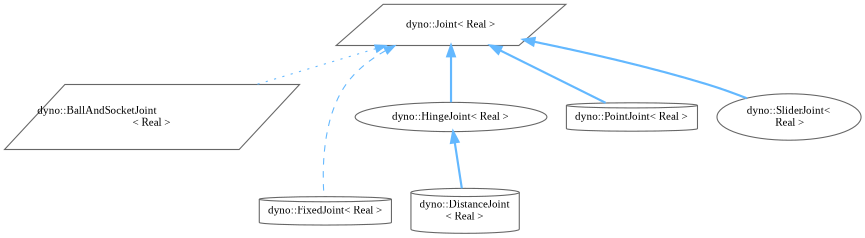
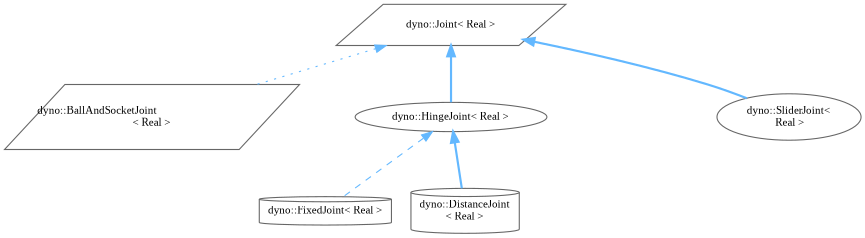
(332, 113) -> (383, 167)
(632, 117) -> none
